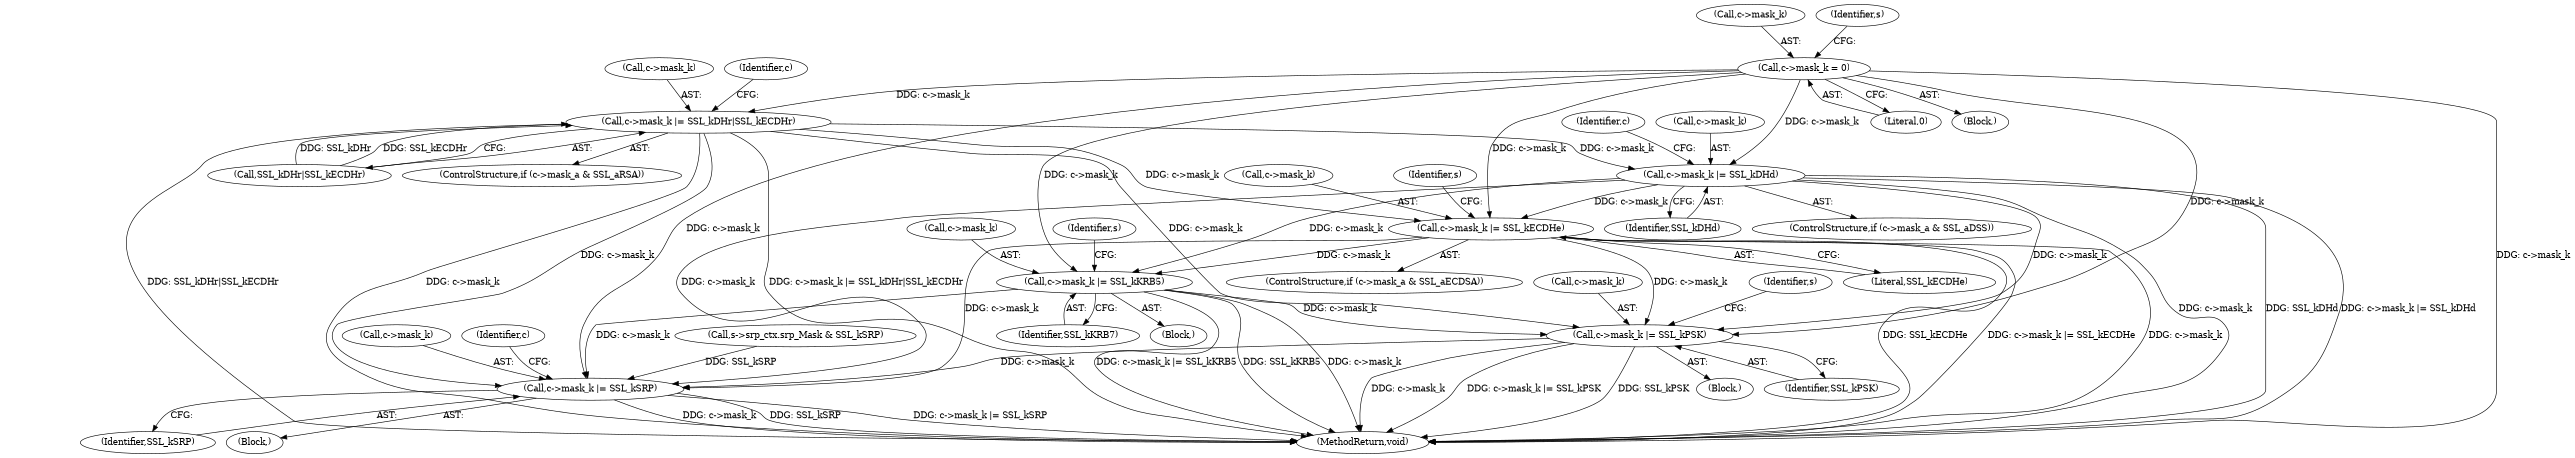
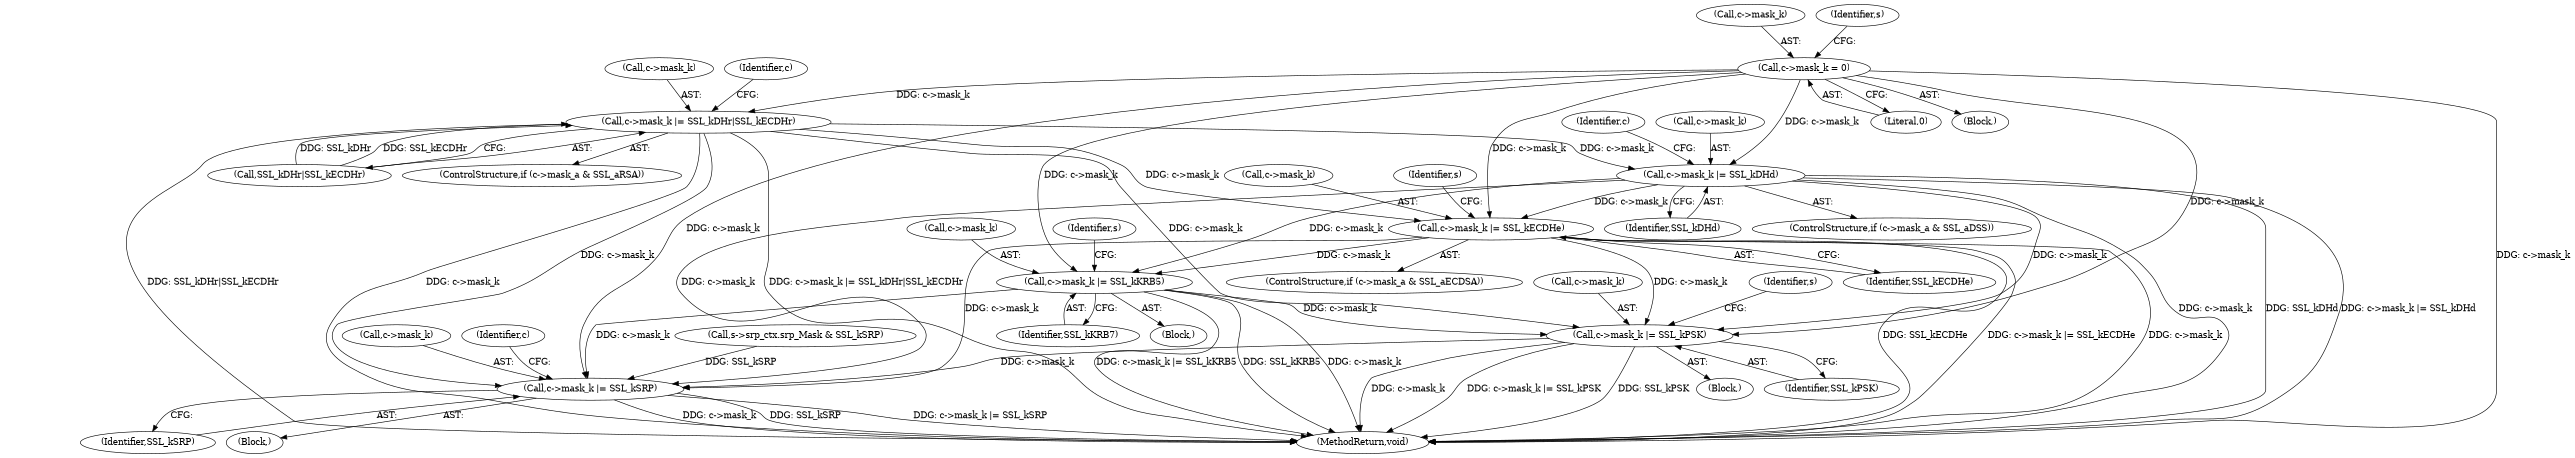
(1920, 282) -> (1920, 282)
